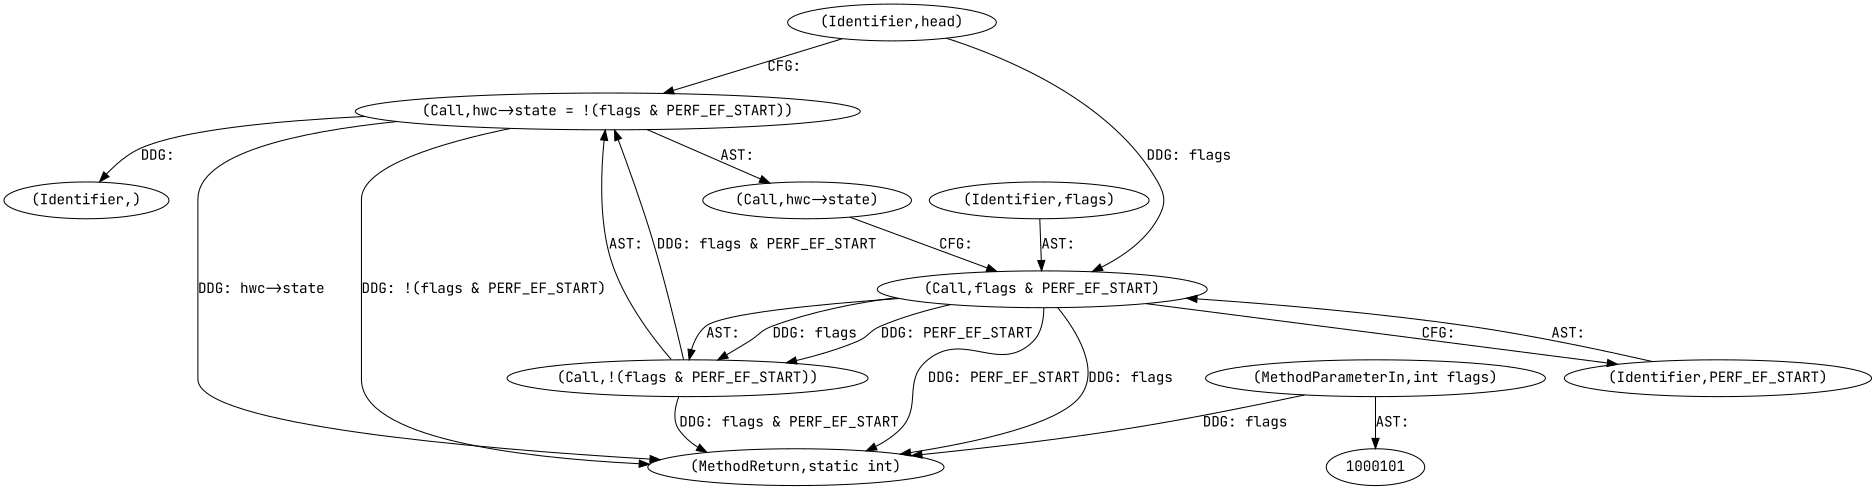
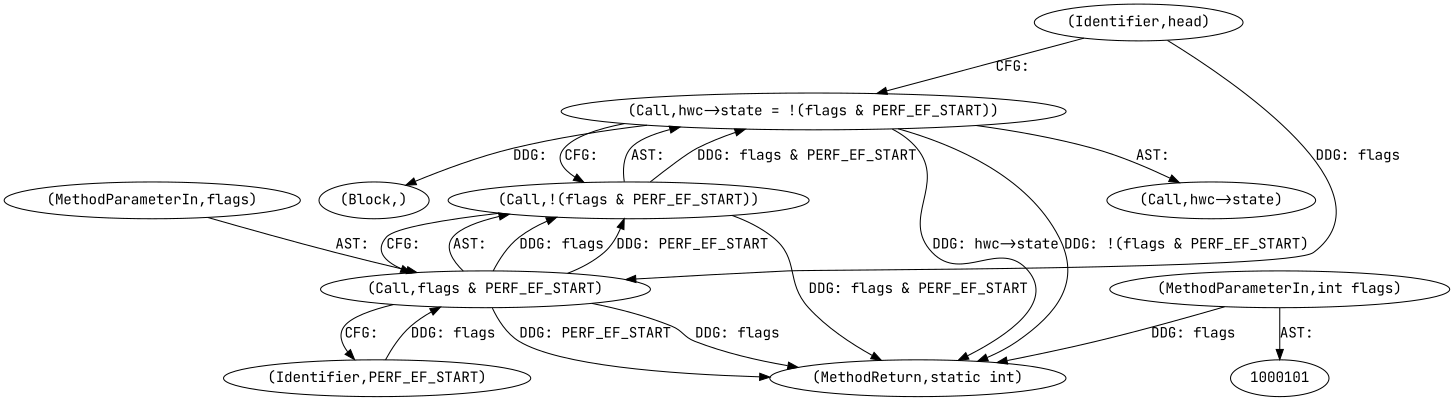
none -> (570, 143)
(86, 200) -> (374, 200)
(1039, 200) -> (152, 200)
(919, 243) -> (421, 225)
(1573, 334) -> (453, 334)
